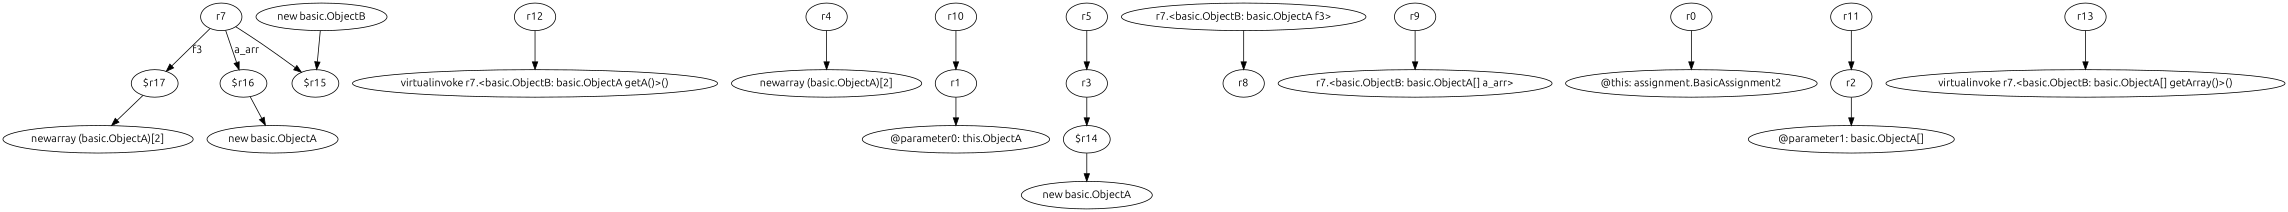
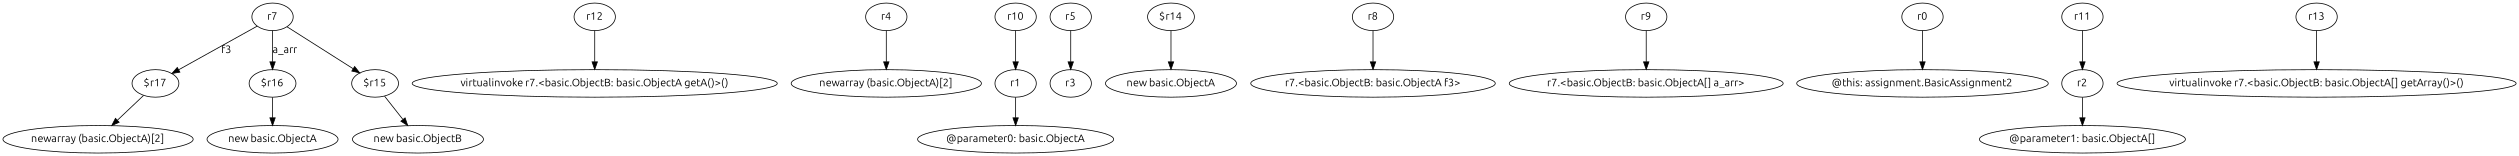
(319, 46) -> (394, 108)
(1244, 46) -> (1373, 46)
(1087, 108) -> none
(956, 139) -> (1016, 139)
